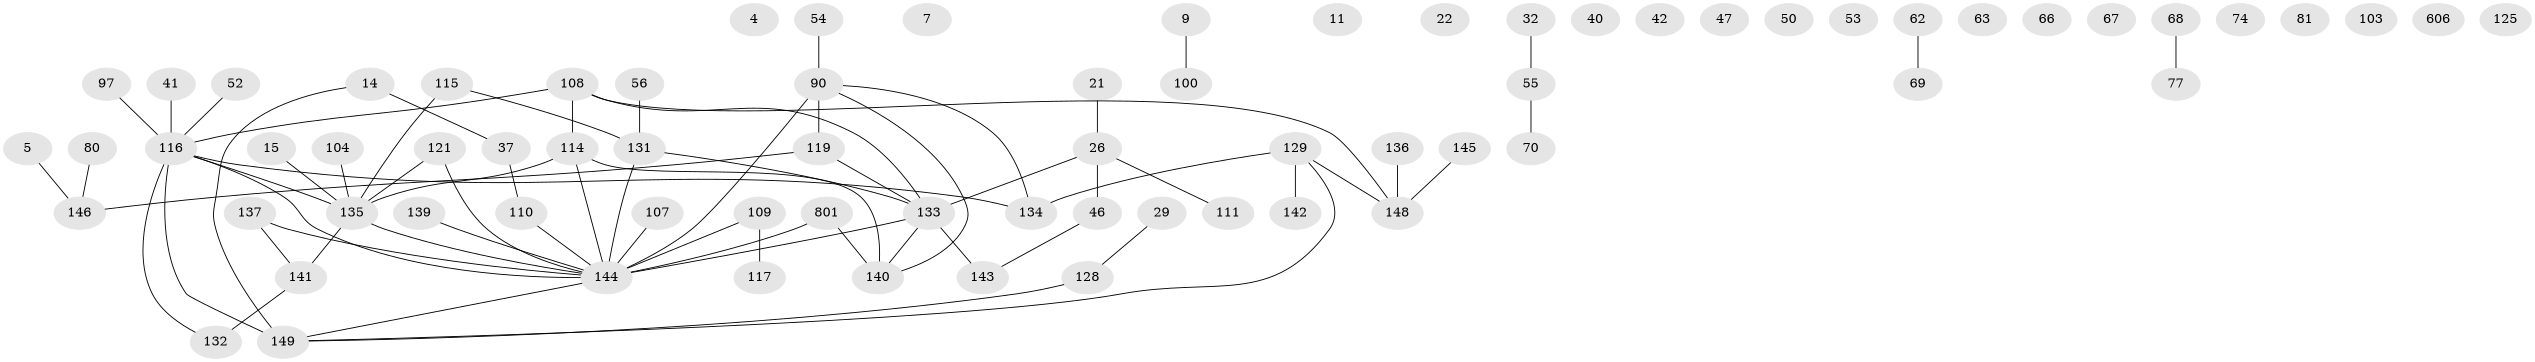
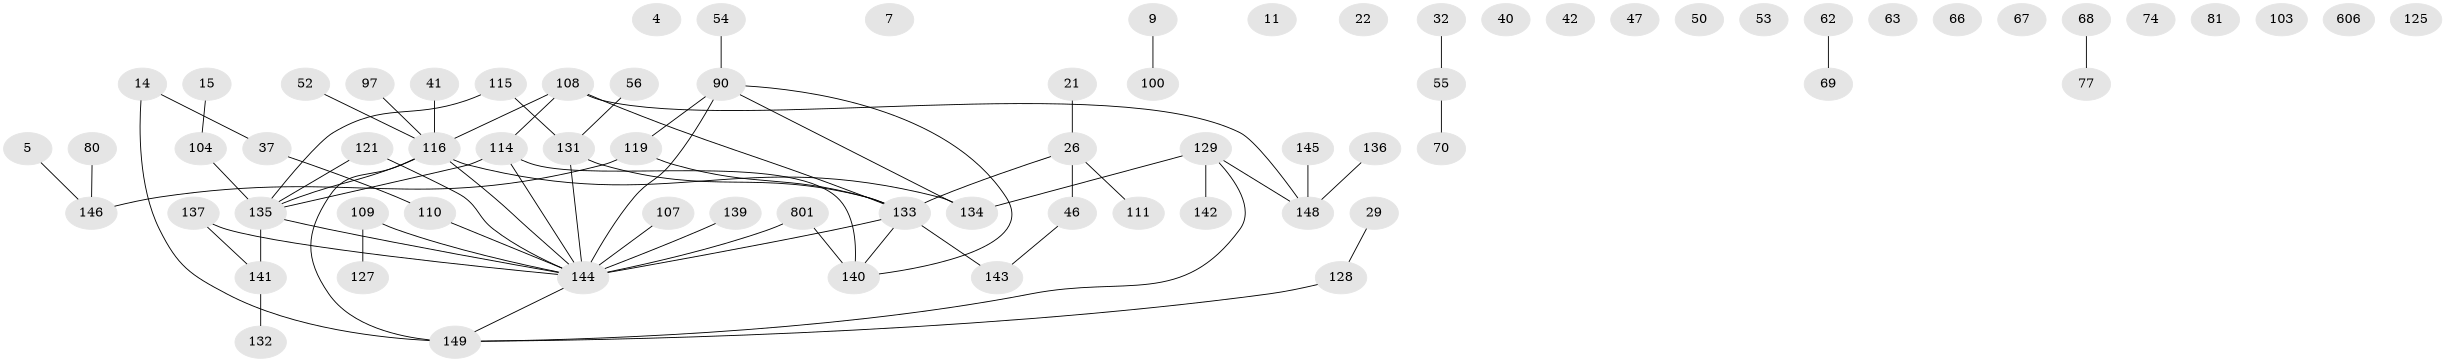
(312, 181) -> (203, 122)
(143, 258) -> none
(760, 278) -> (363, 278)
